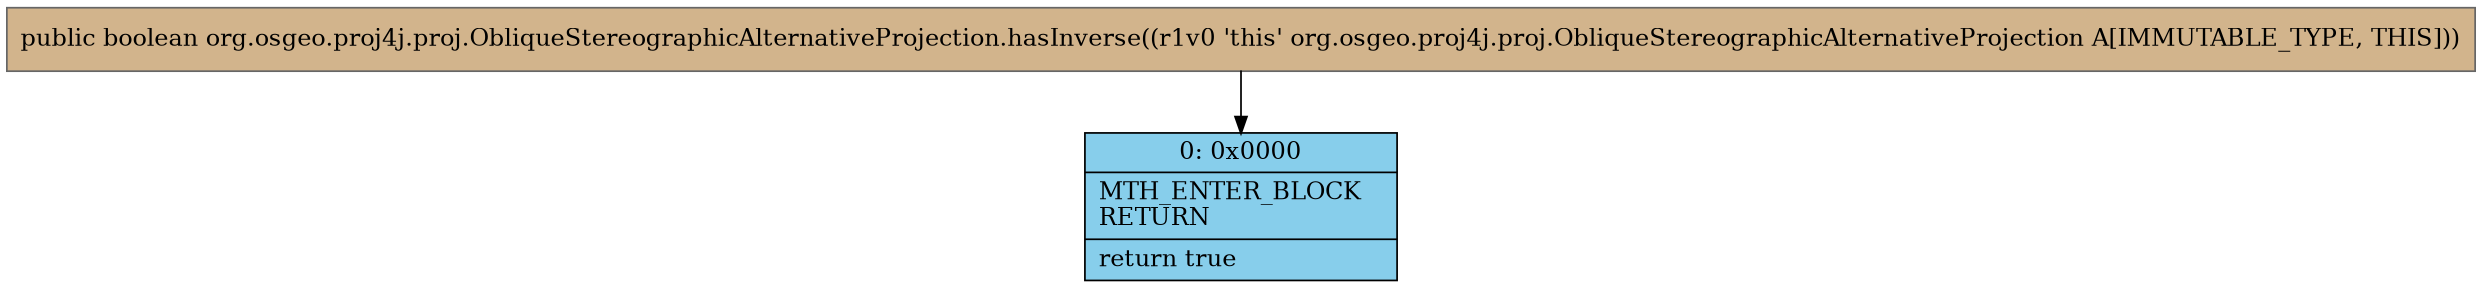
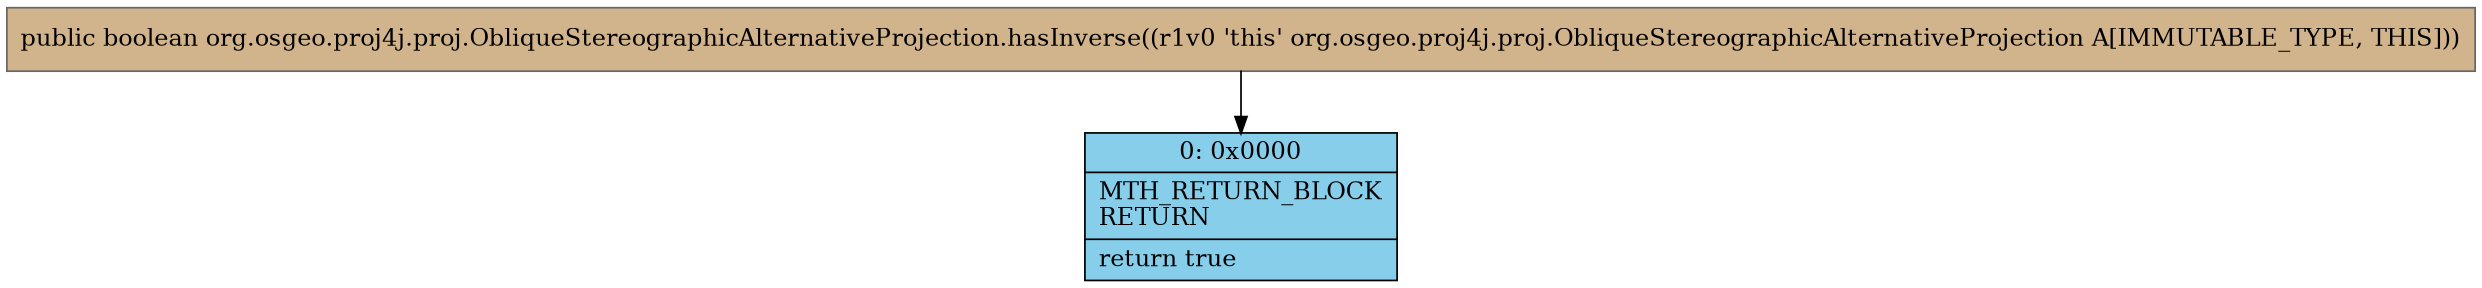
(1231, 192) -> (1241, 192)
